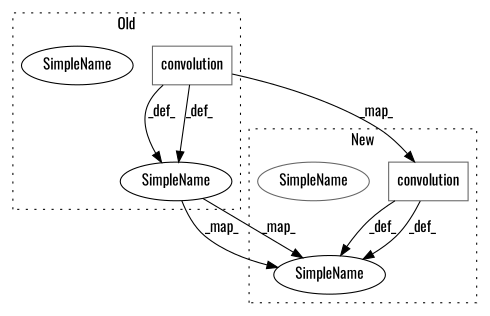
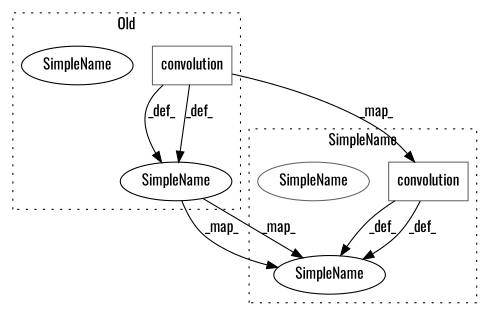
(363, 141) -> (363, 141)
